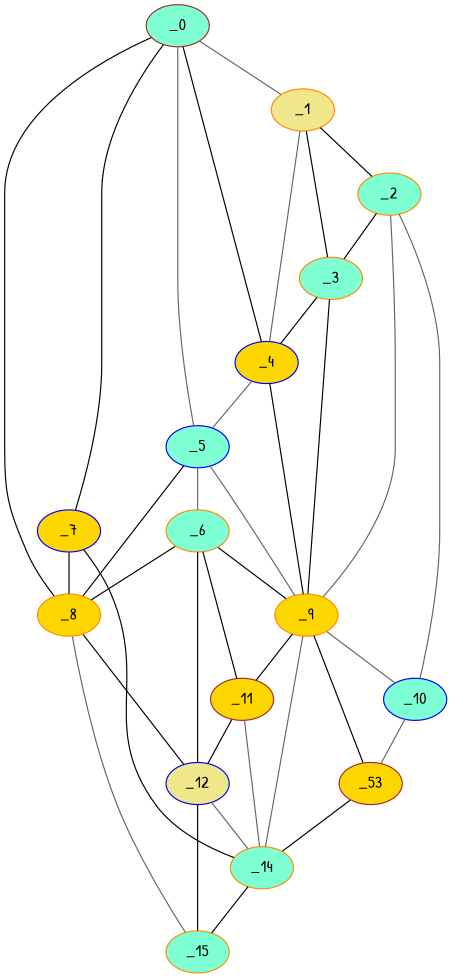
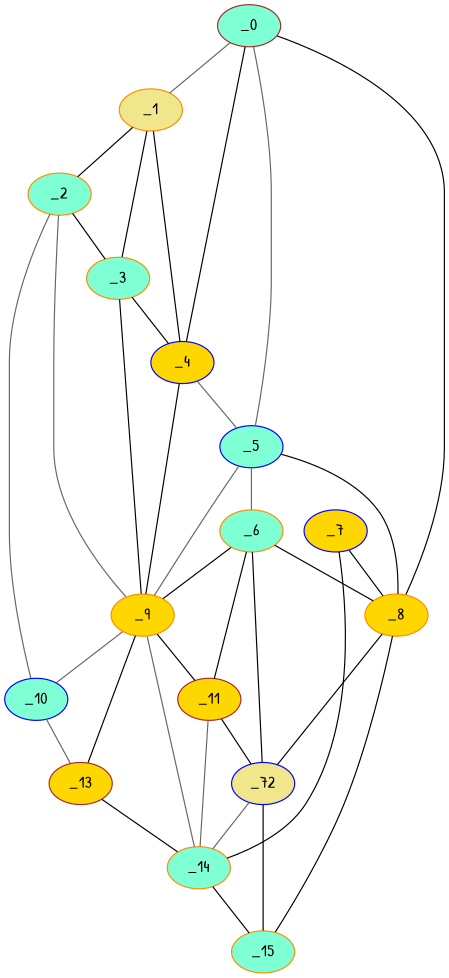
(285, 236) -> (167, 236)
(102, 271) -> none
(198, 784) -> (263, 784)
(371, 784) -> (81, 784)
(112, 791) -> (349, 790)
